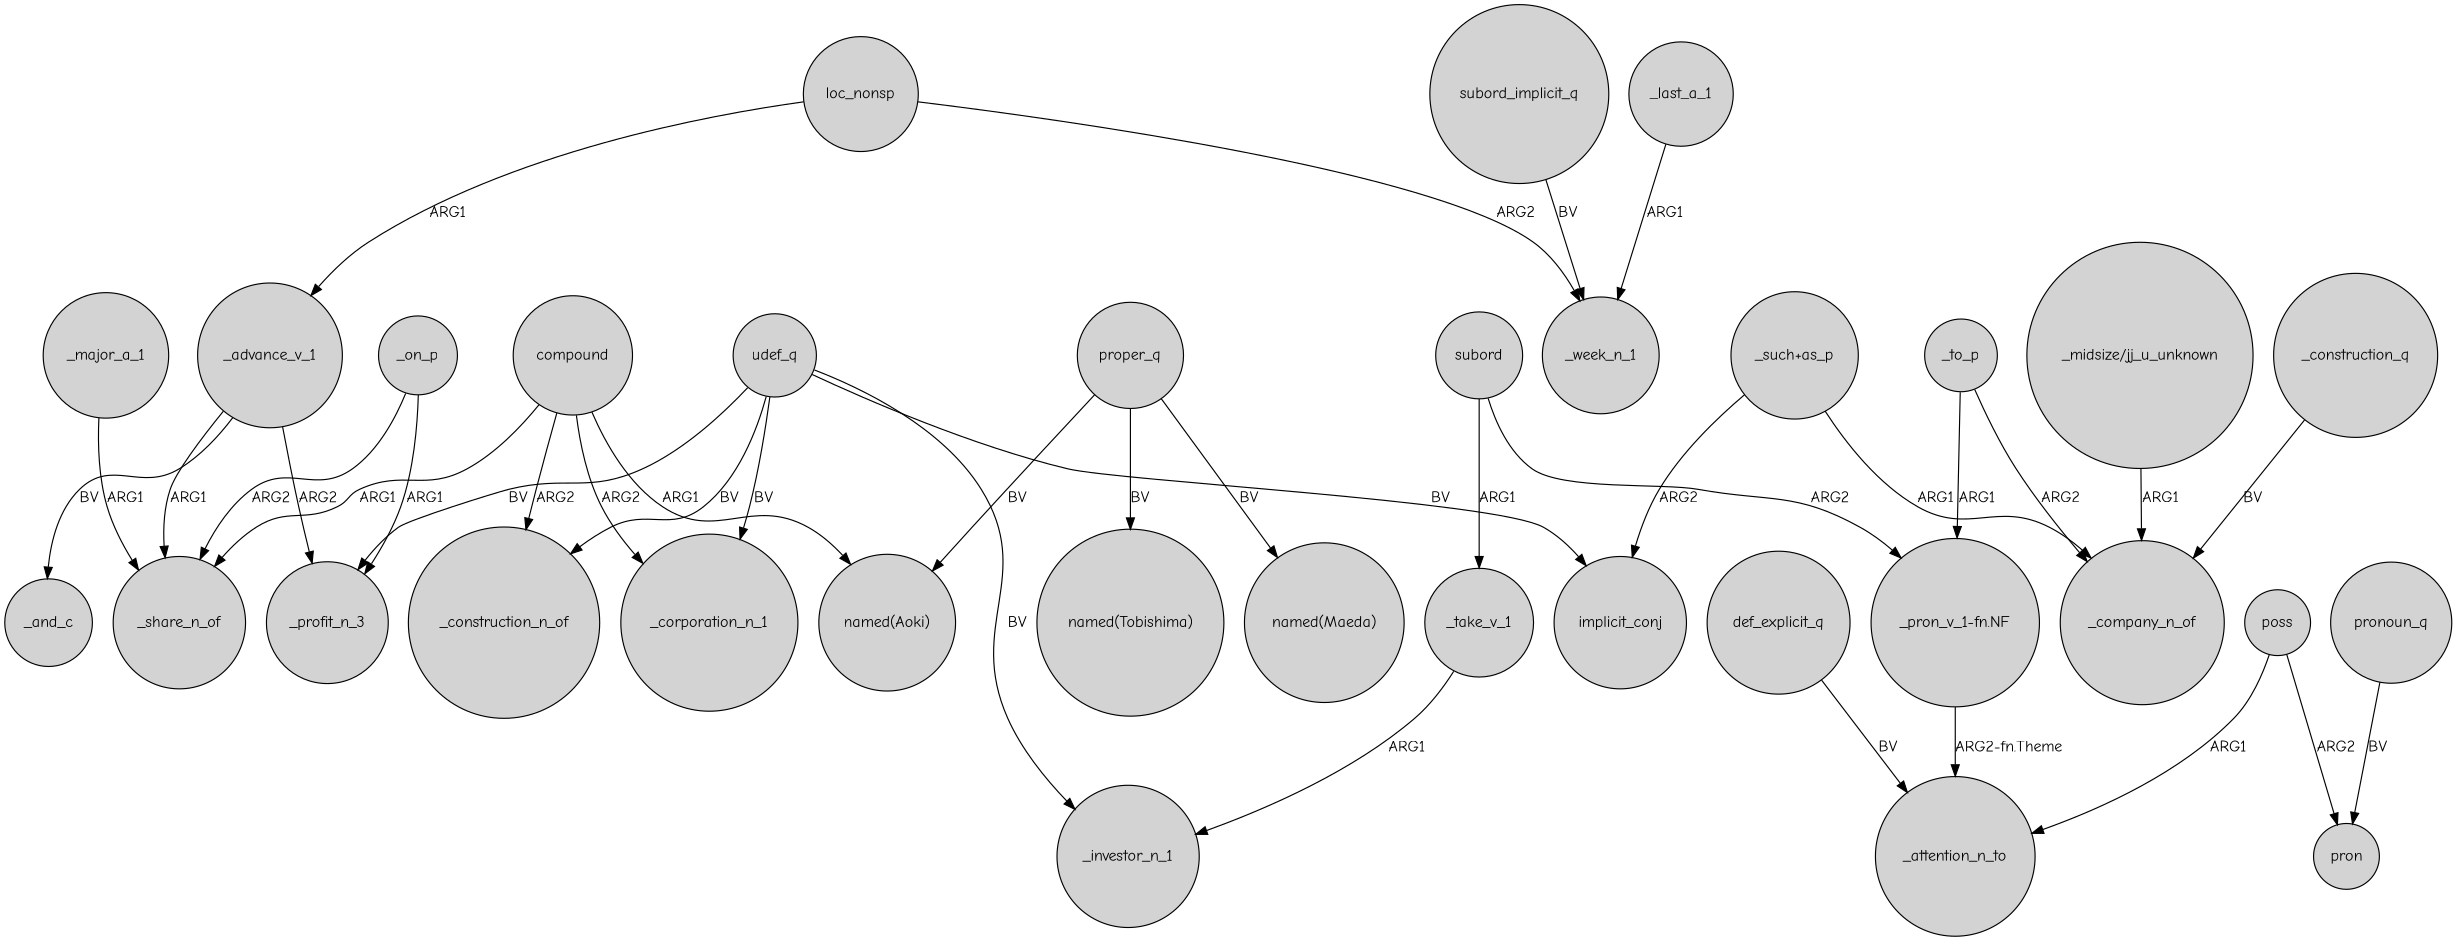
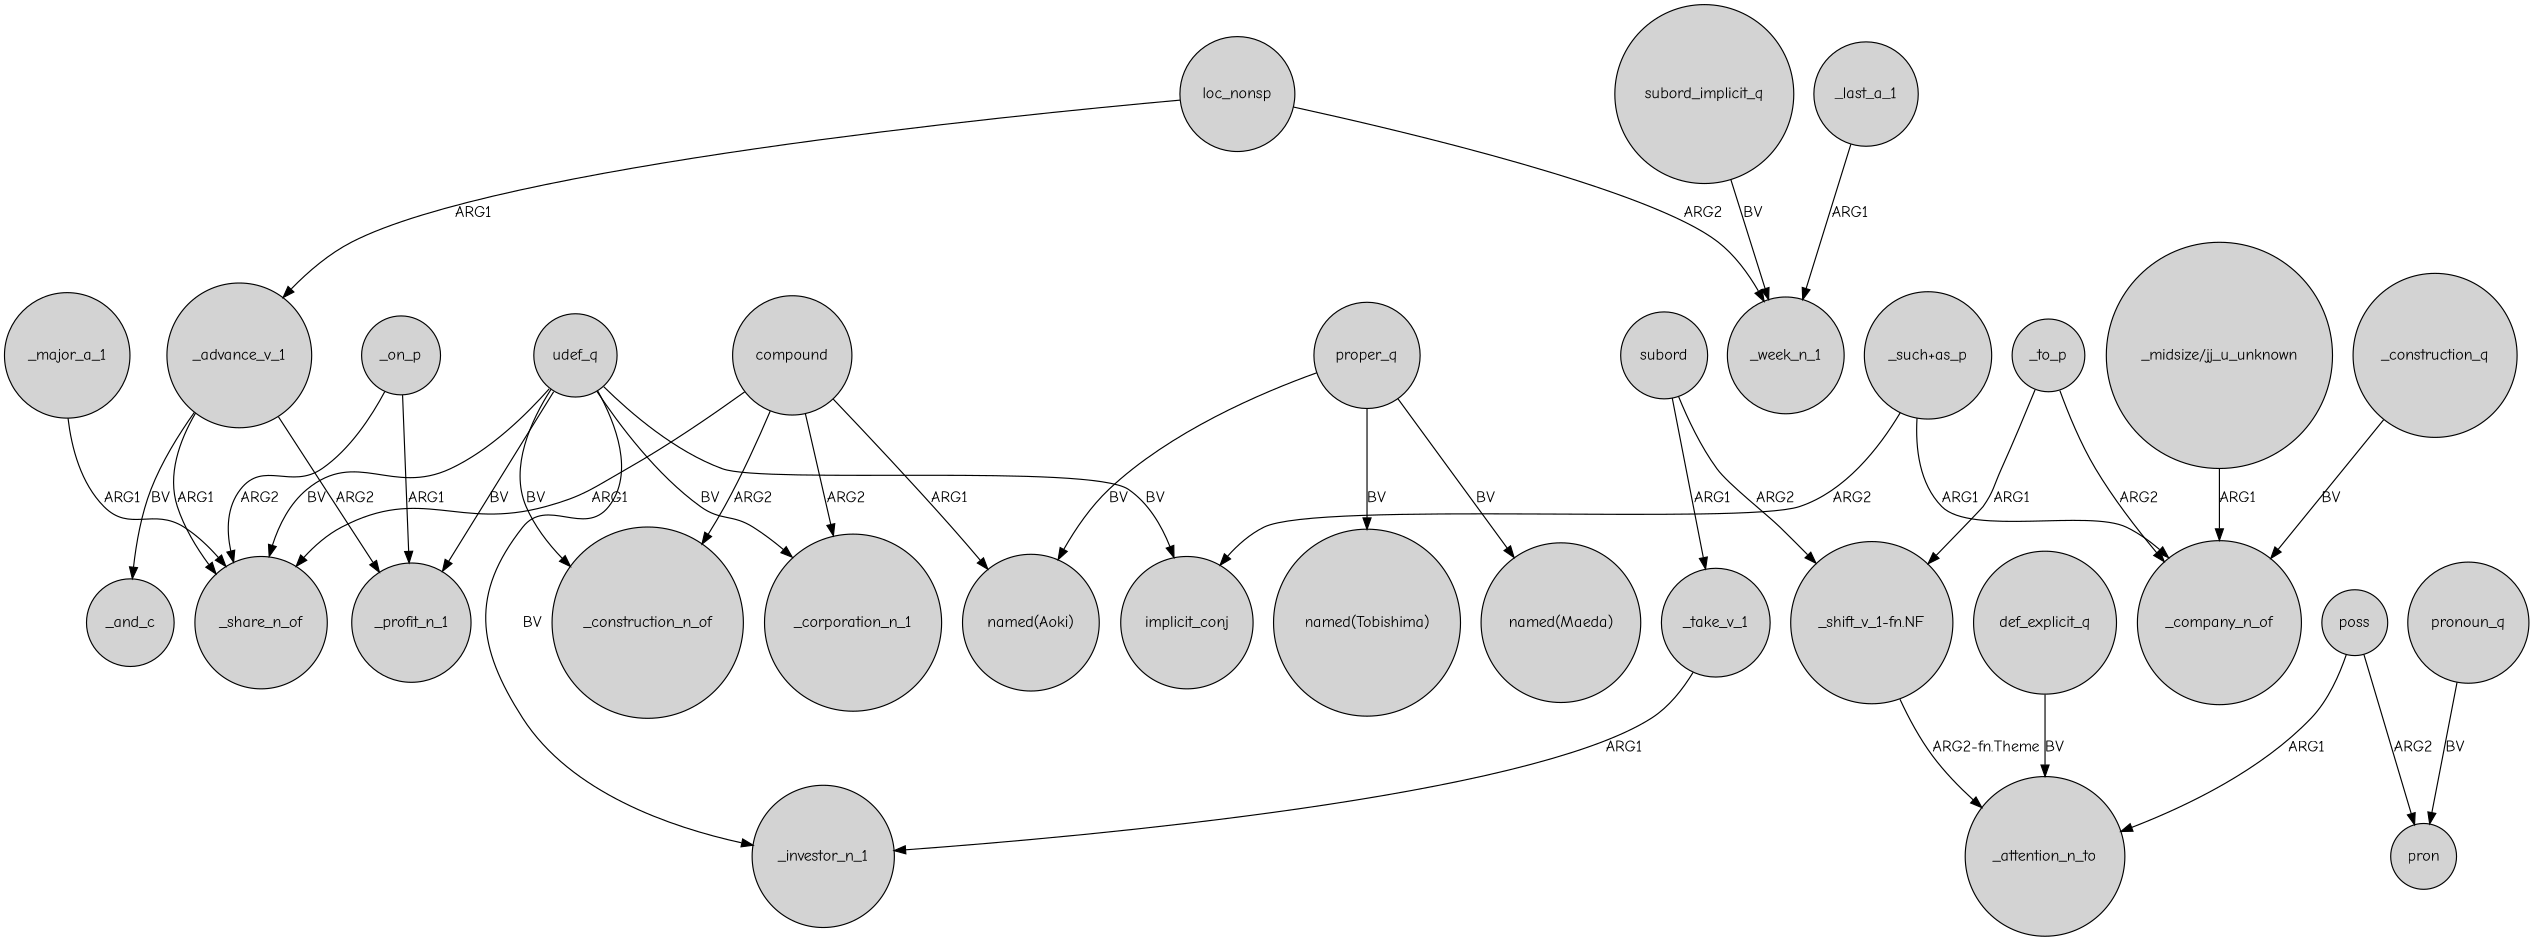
none -> (416, 477)
(327, 623) -> (411, 623)
(1955, 623) -> (1872, 623)
